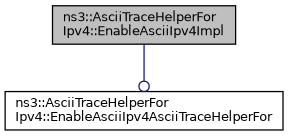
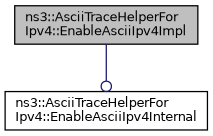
(144, 111) -> (106, 111)
